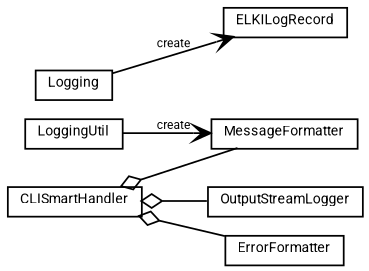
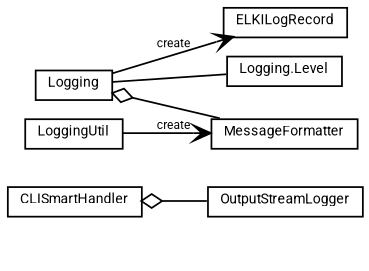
none -> (285, 70)
(189, 164) -> (176, 108)
(285, 250) -> none
